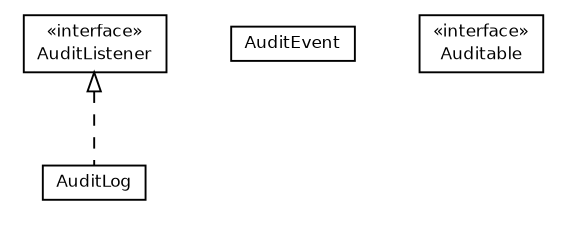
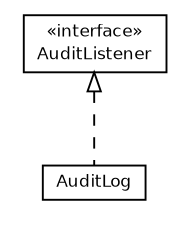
(292, 44) -> none
(480, 44) -> none
